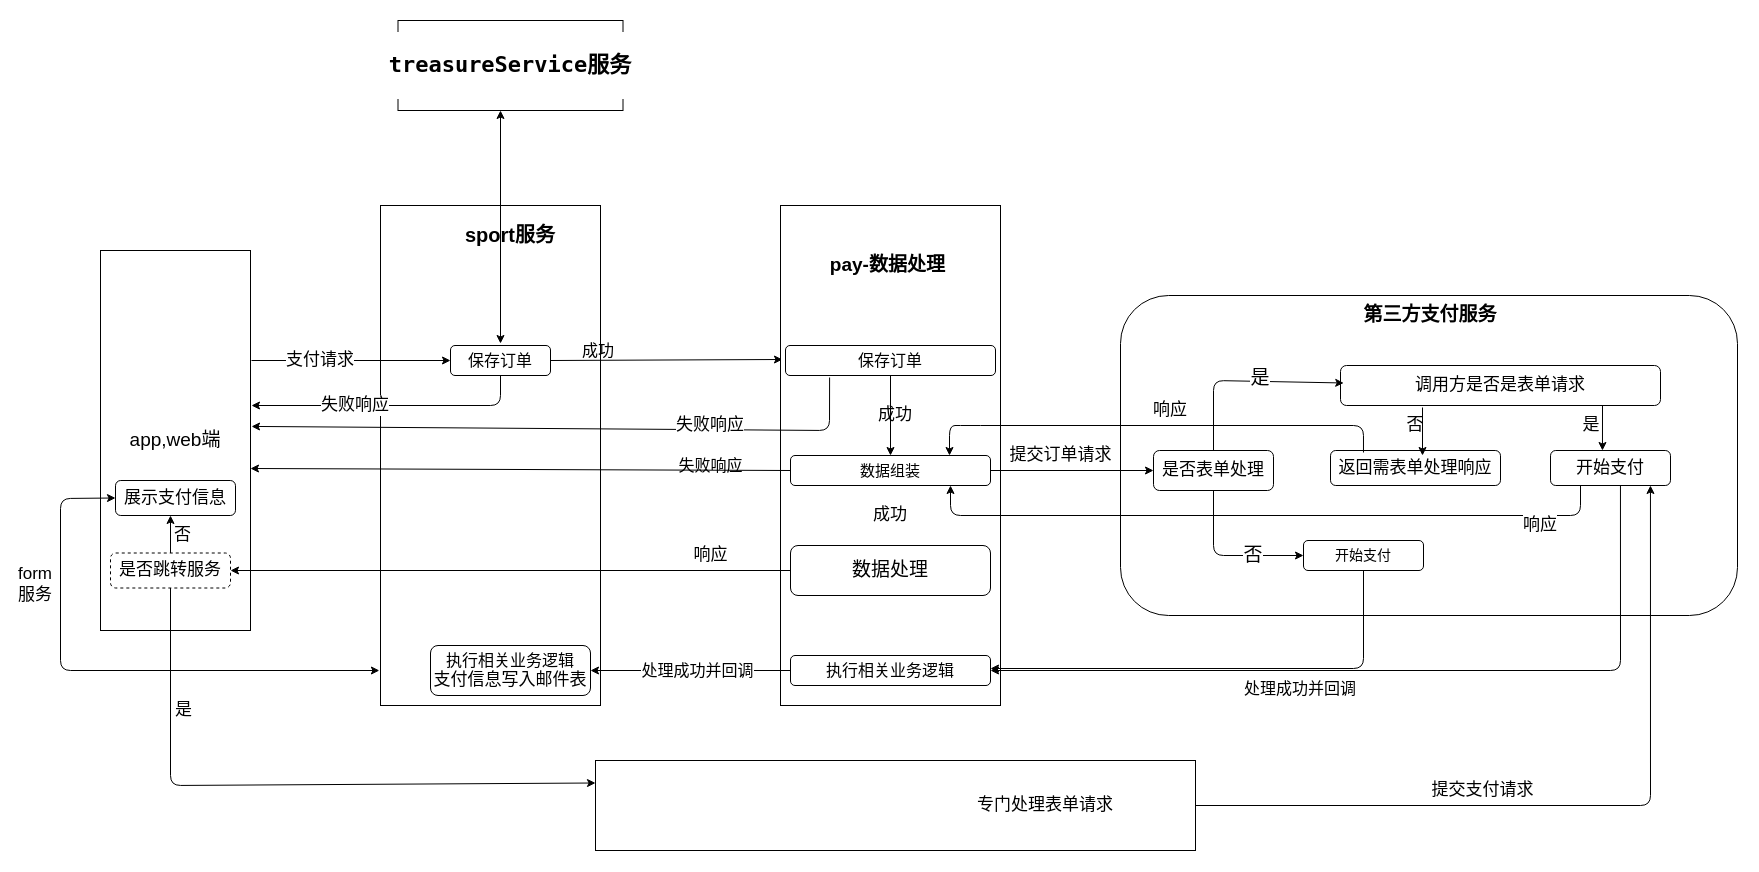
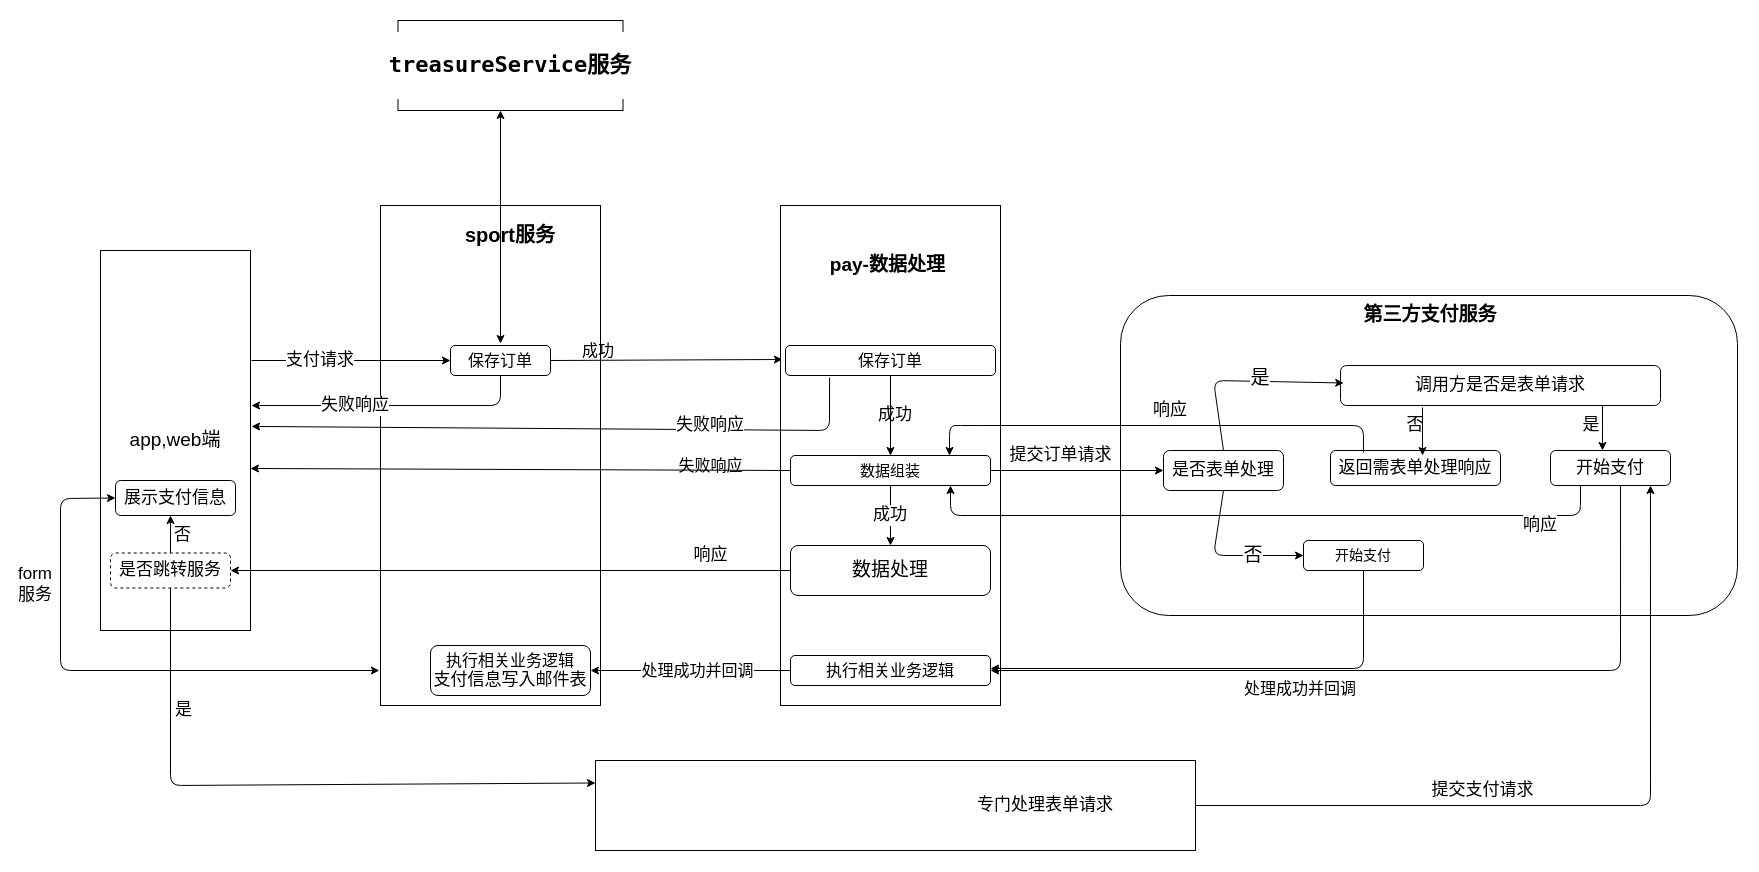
(1214, 471) -> (1224, 471)
none -> (891, 496)
